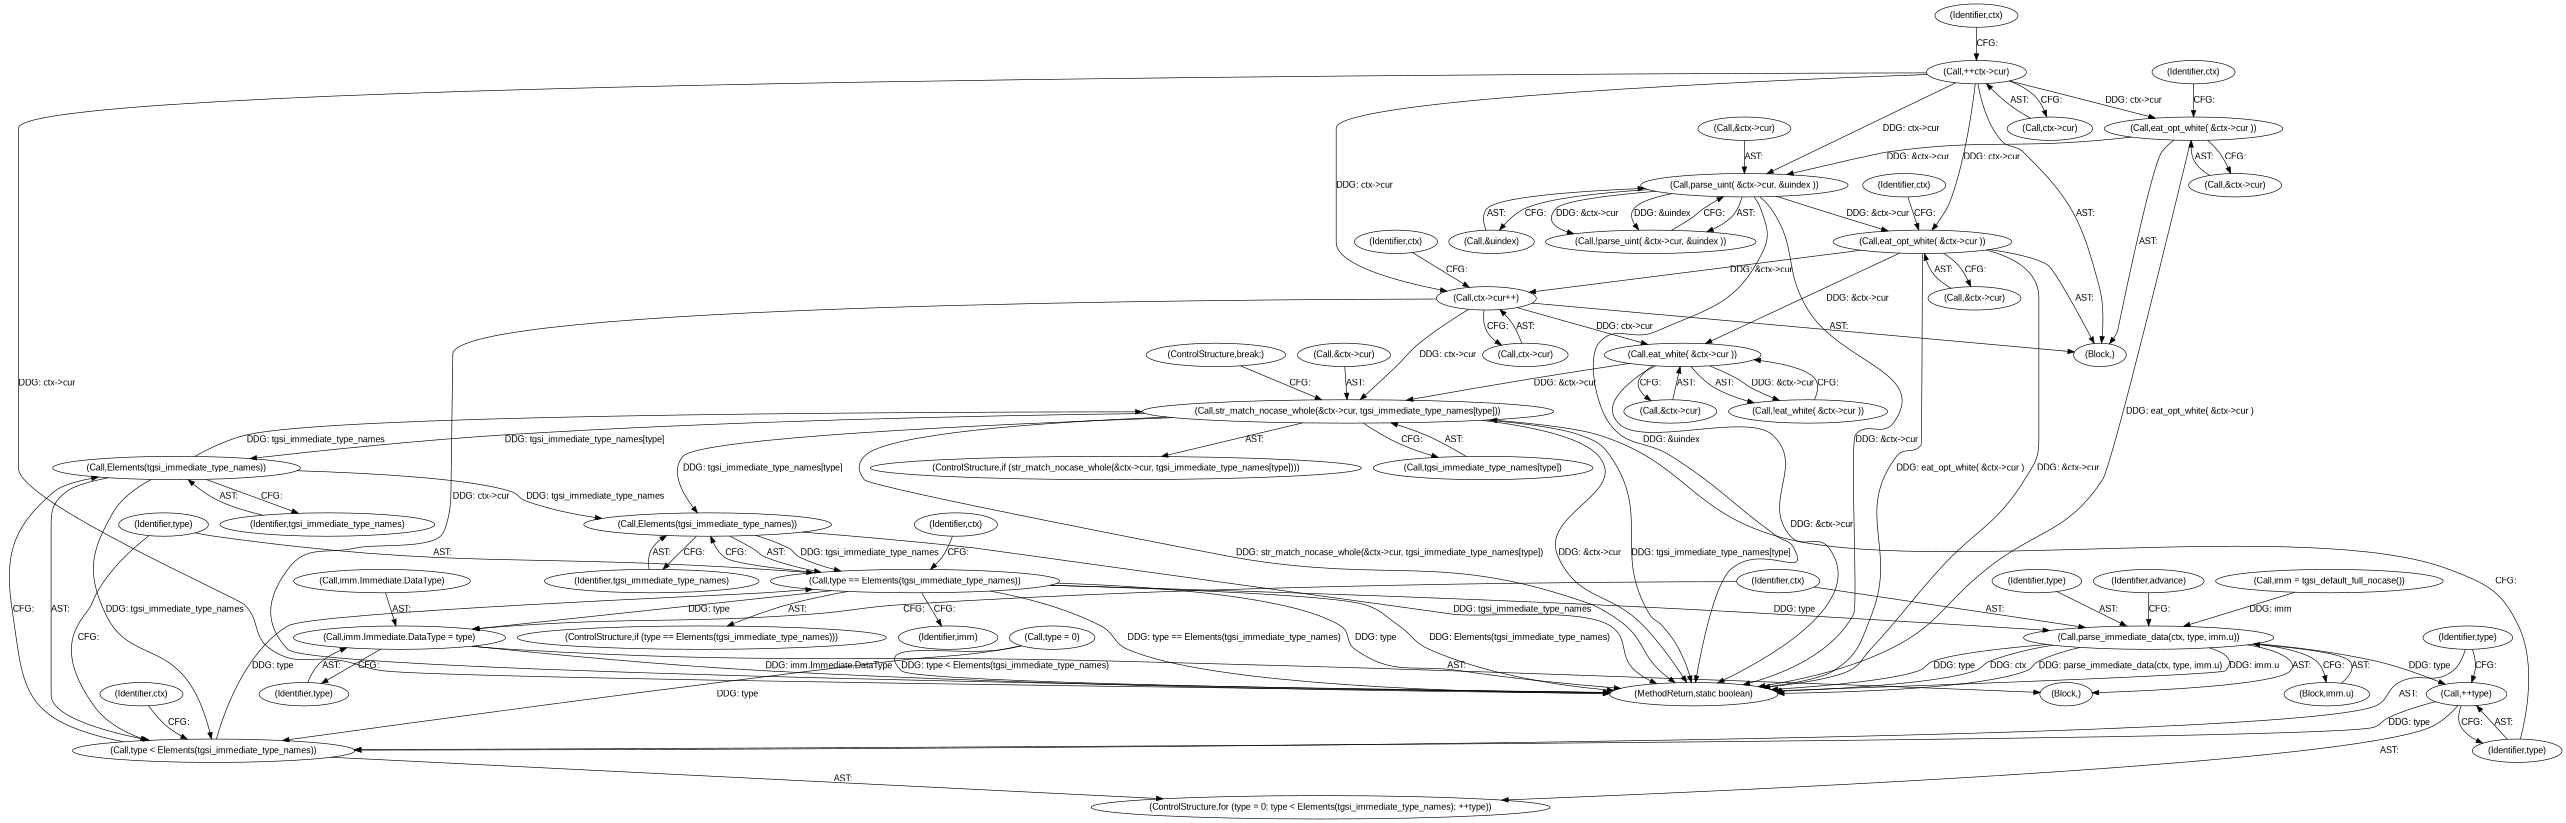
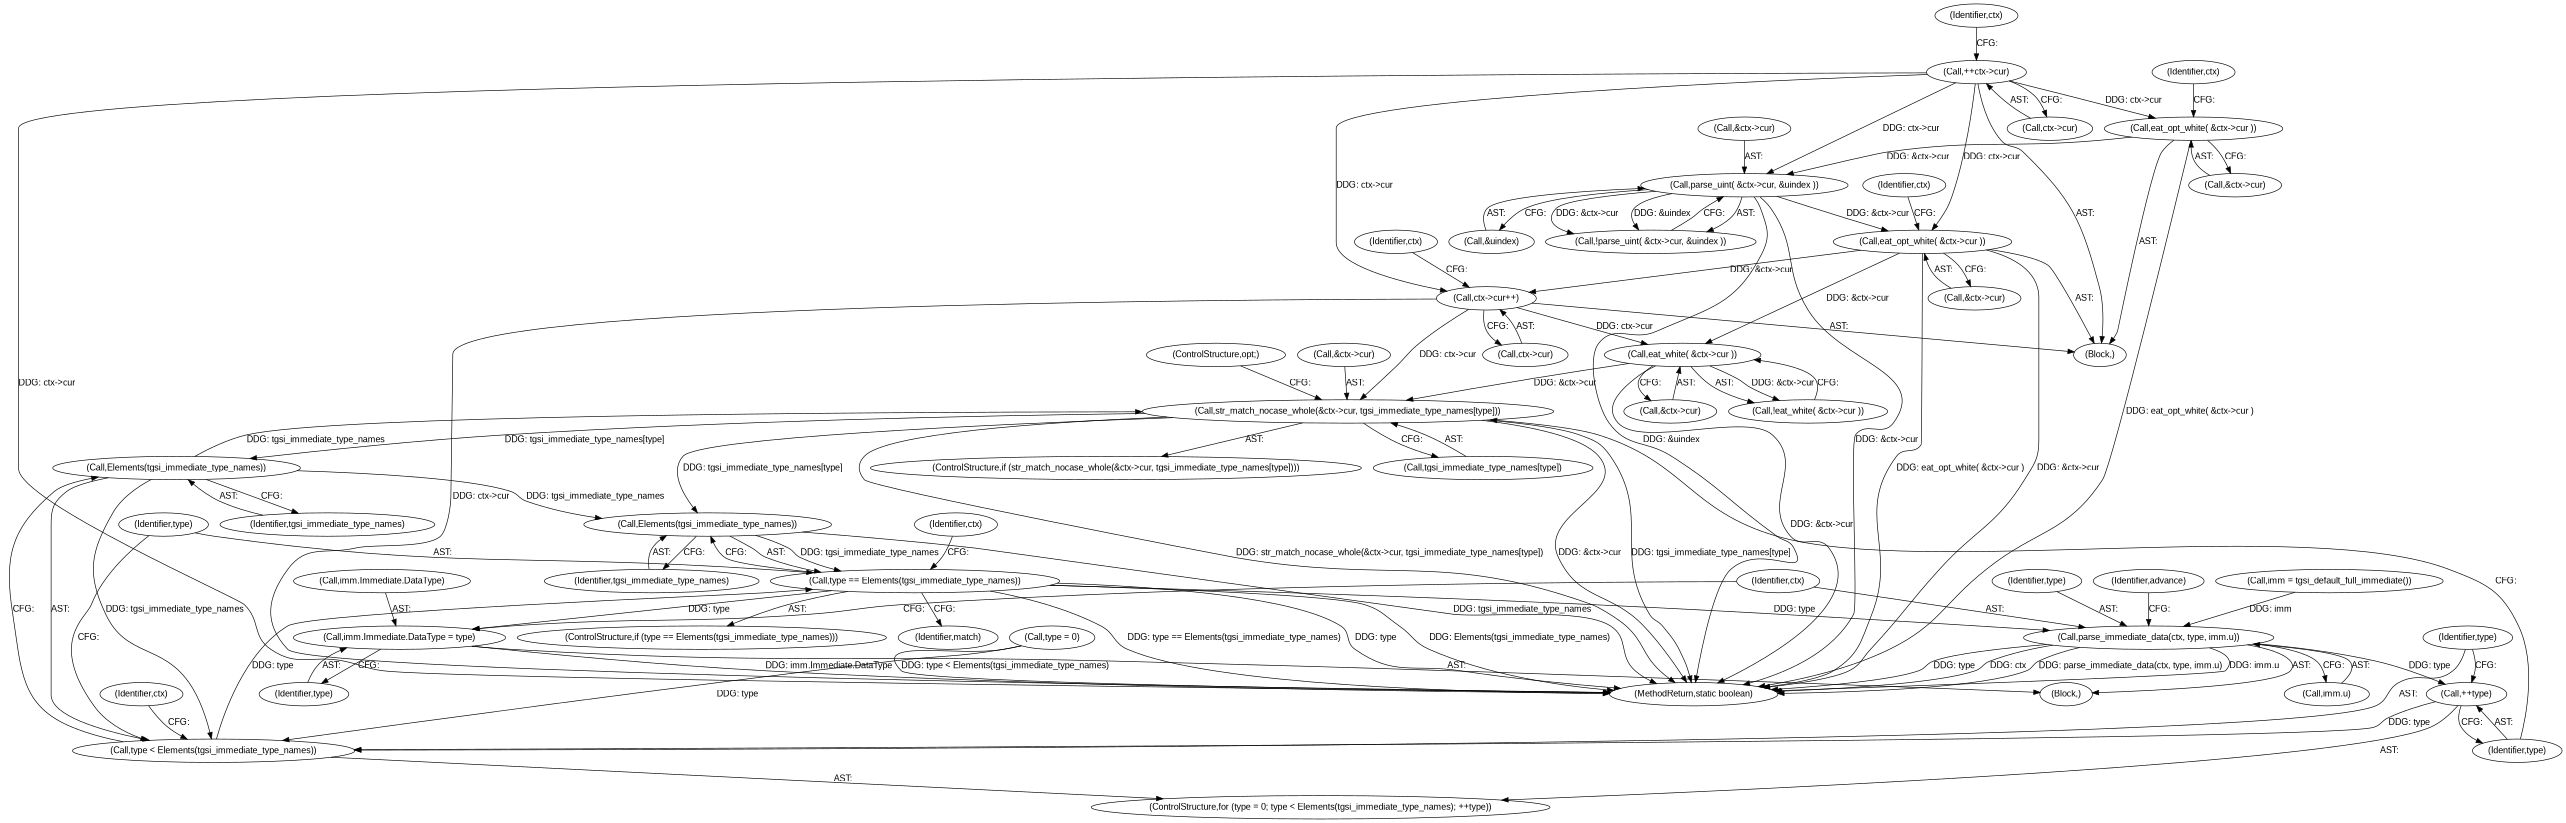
(1216, 355) -> (1216, 355)
(2329, 581) -> (2329, 581)
(948, 638) -> (948, 638)
(2327, 694) -> (2327, 694)
